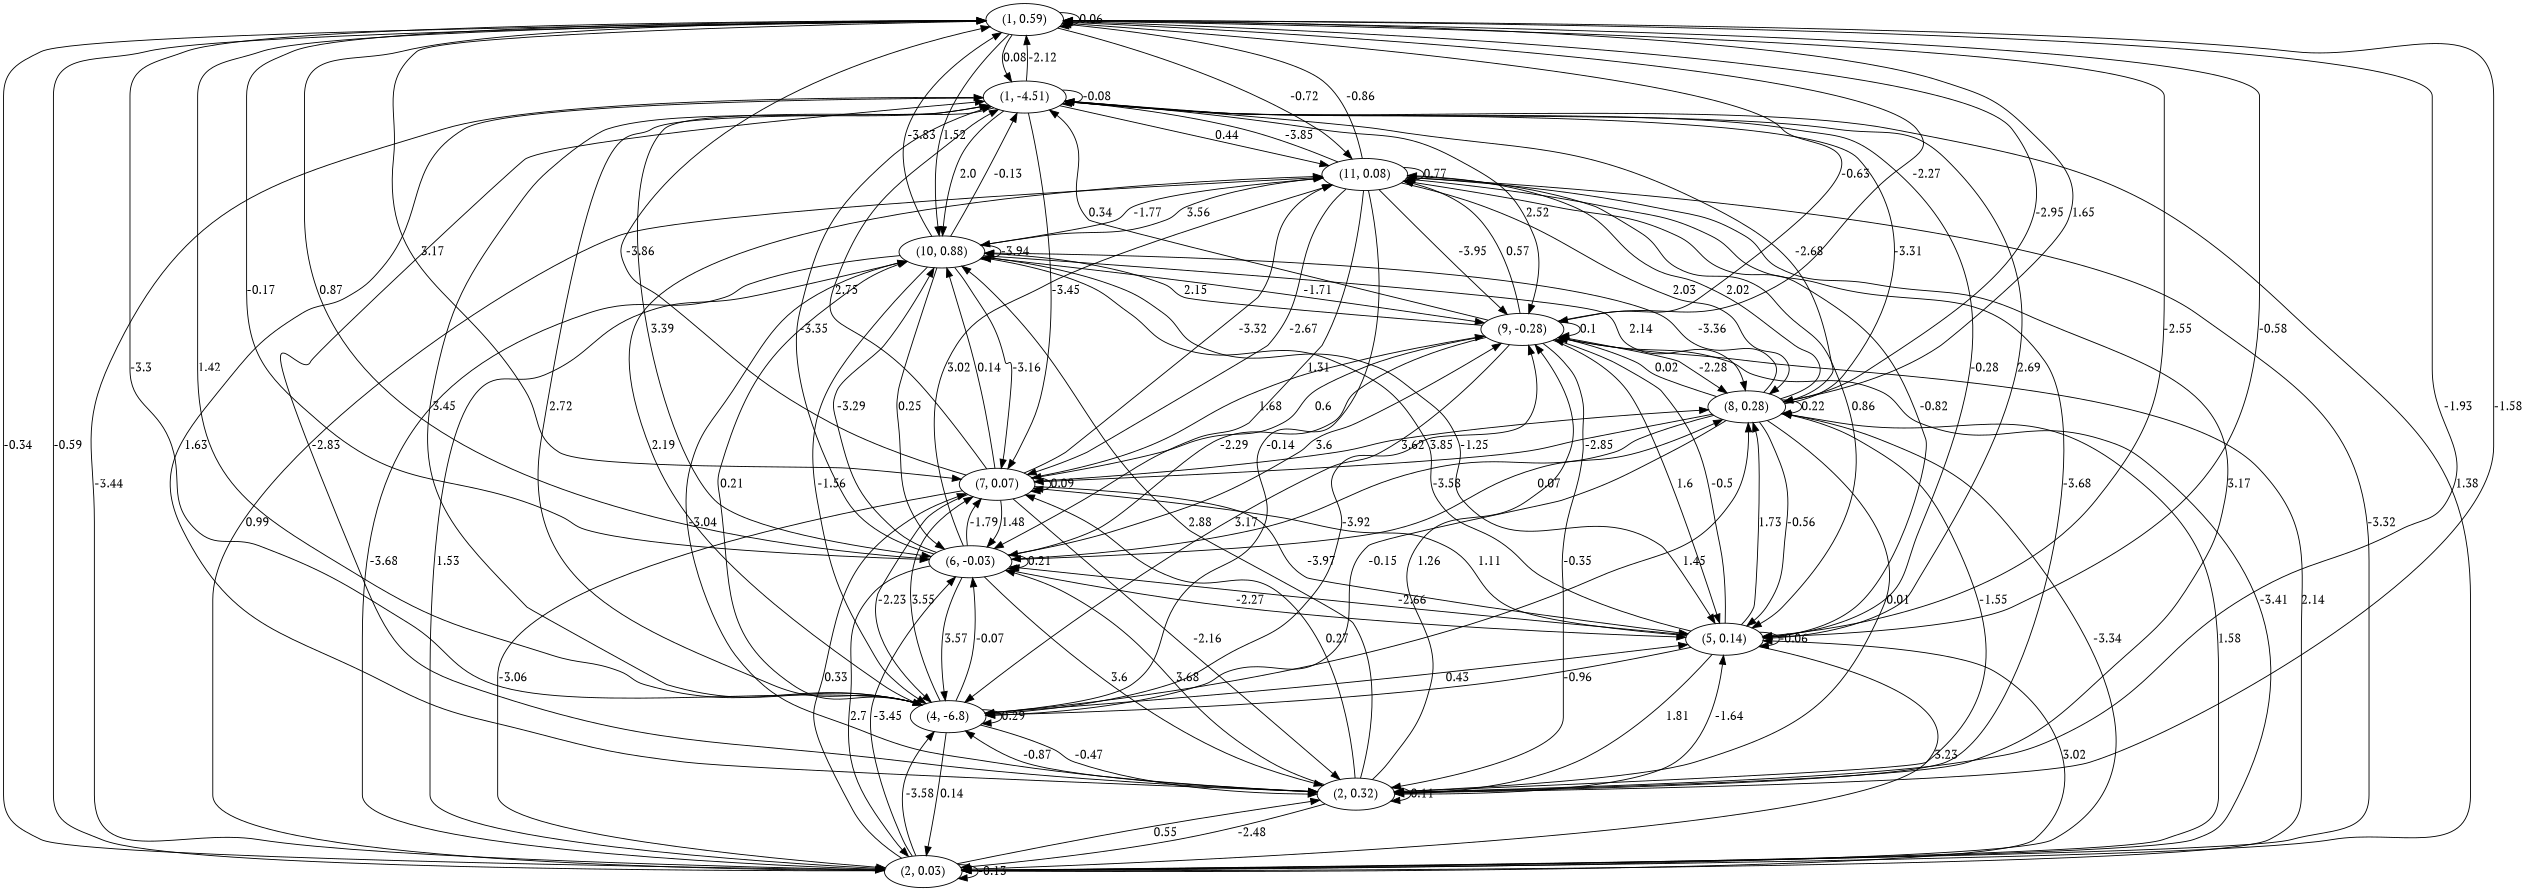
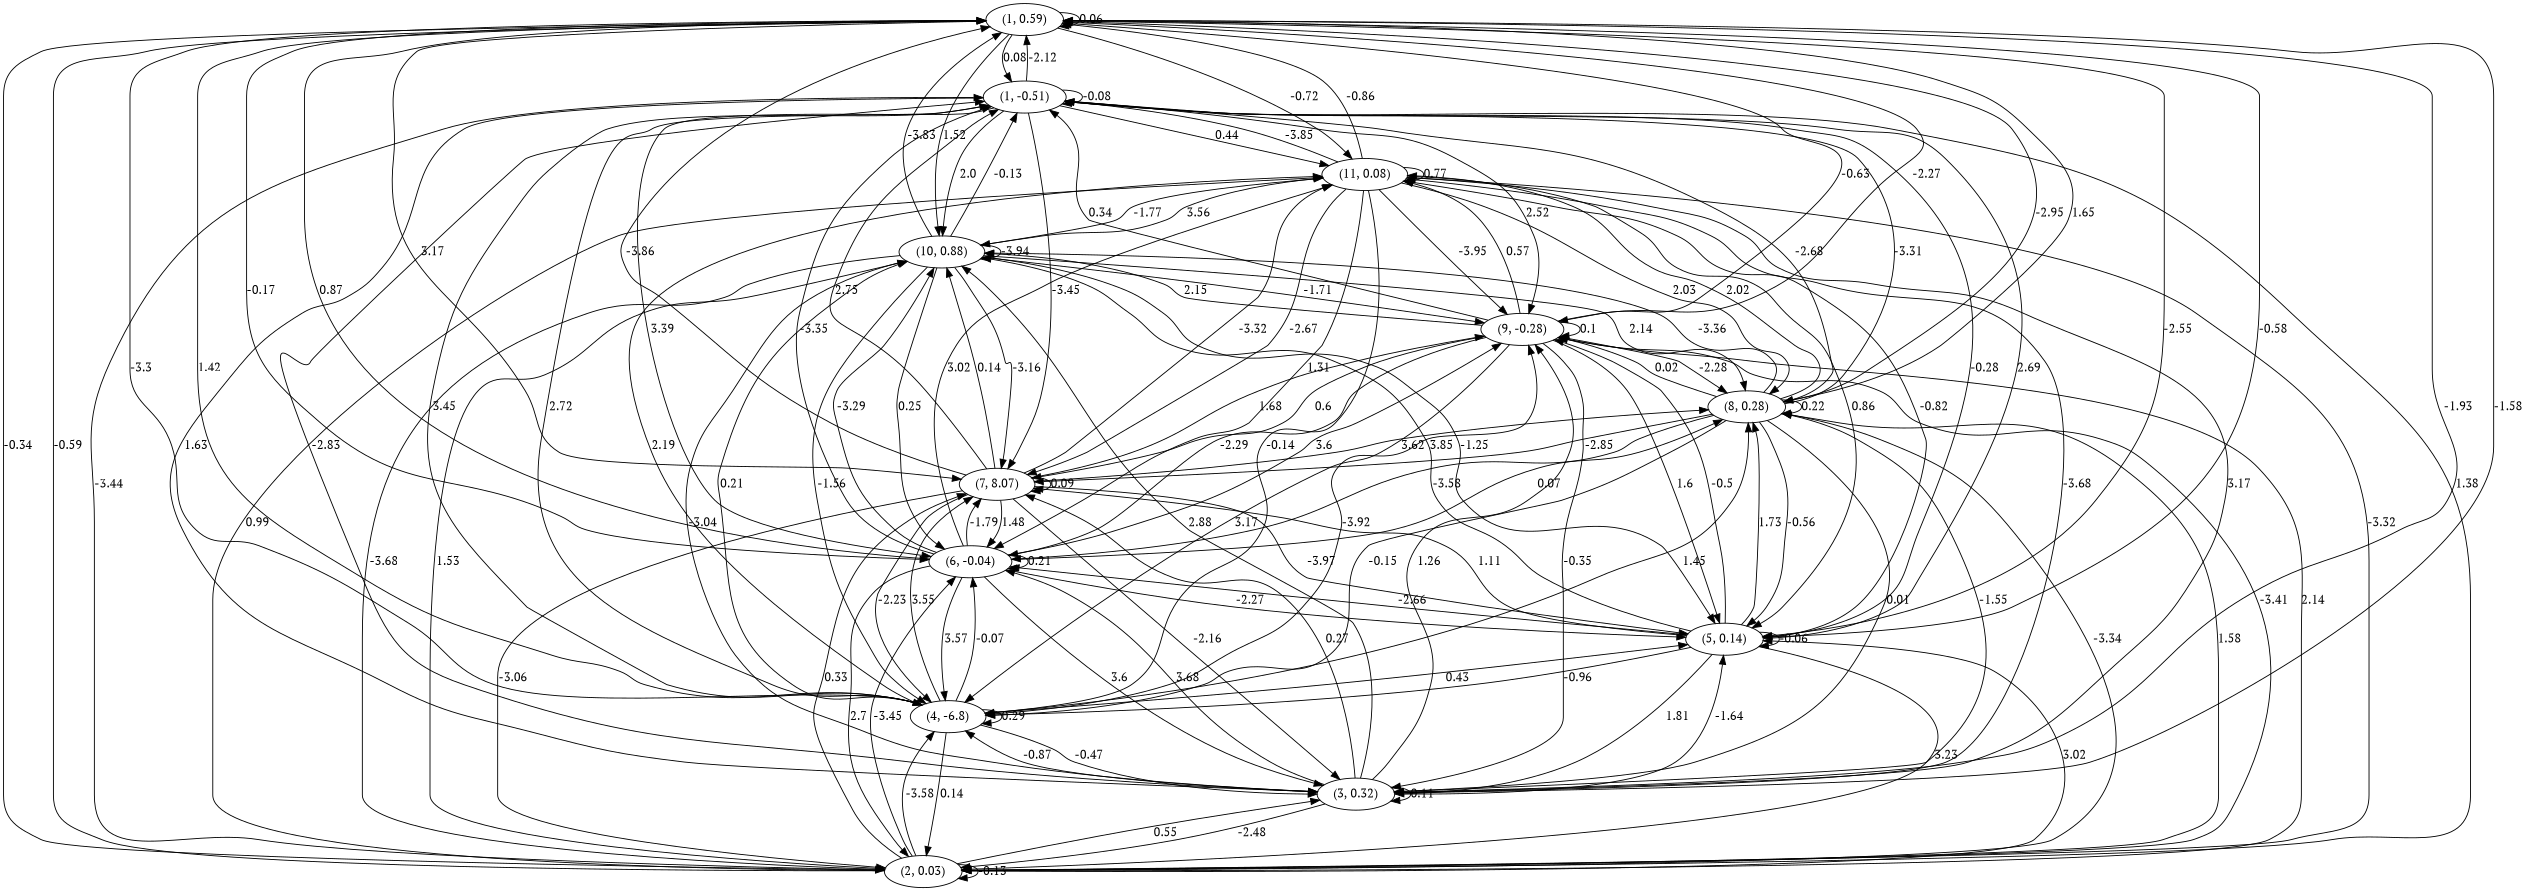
(1025, 97) -> (1025, 97)
(997, 484) -> (997, 484)
(970, 562) -> (970, 562)
(1356, 794) -> (1356, 794)
